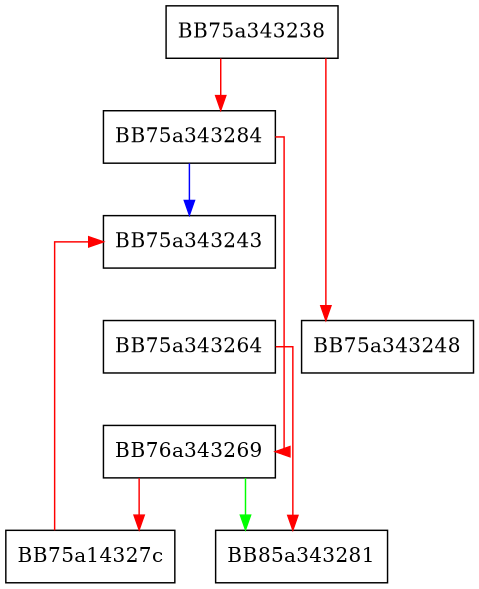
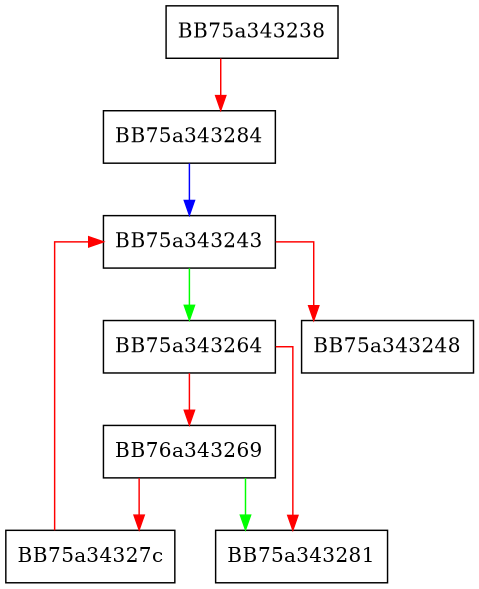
(326, 182) -> (314, 255)
none -> (189, 287)
(284, 290) -> (189, 392)
(90, 557) -> (90, 557)
(302, 557) -> (302, 557)
